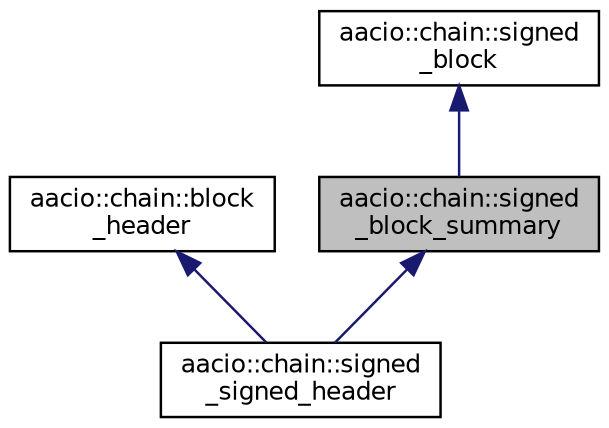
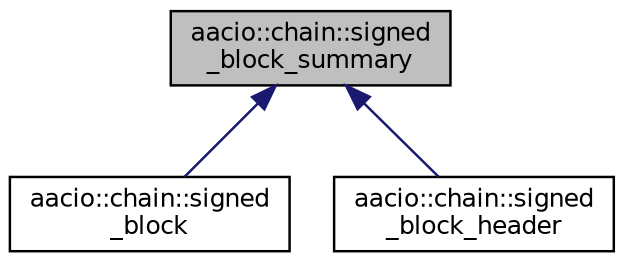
(459, 144) -> (221, 140)
(142, 214) -> none
(301, 380) -> (474, 214)
